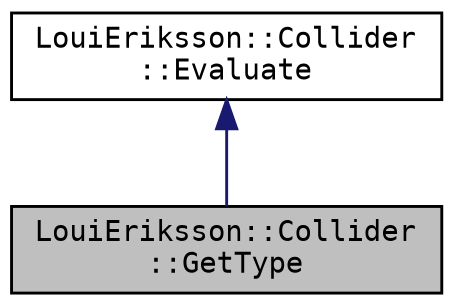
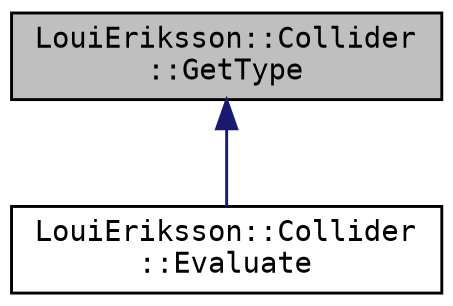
(227, 168) -> (227, 168)
